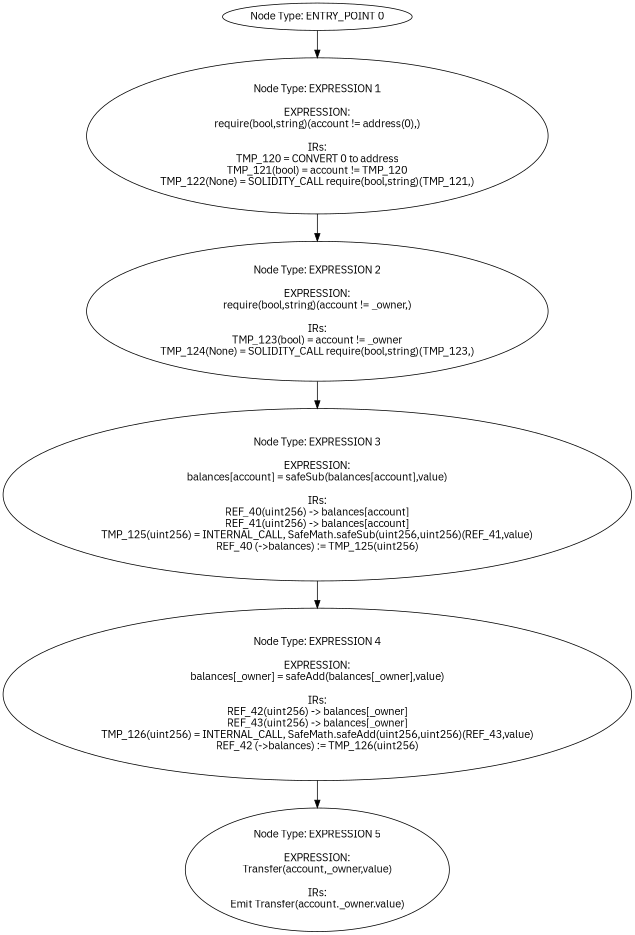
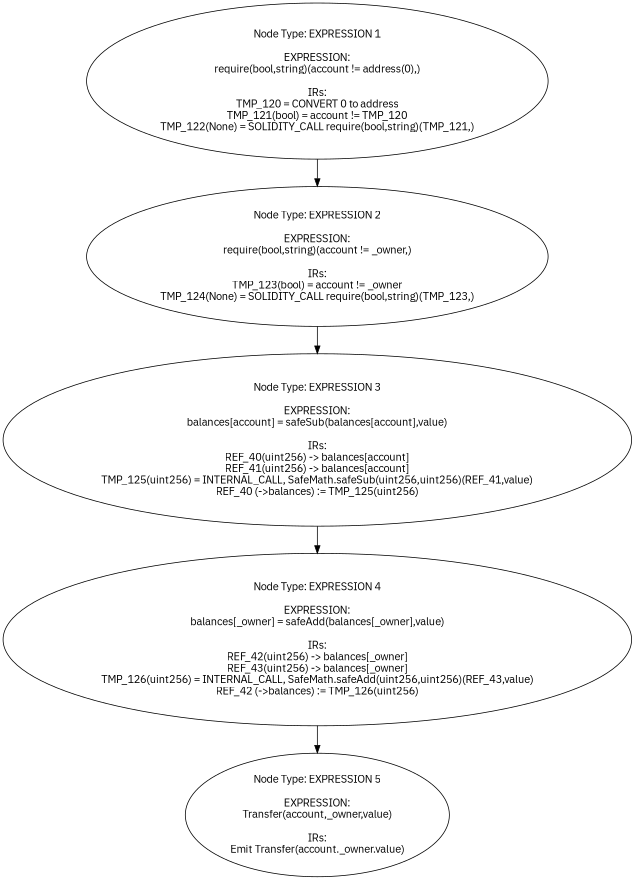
(317, 17) -> none
